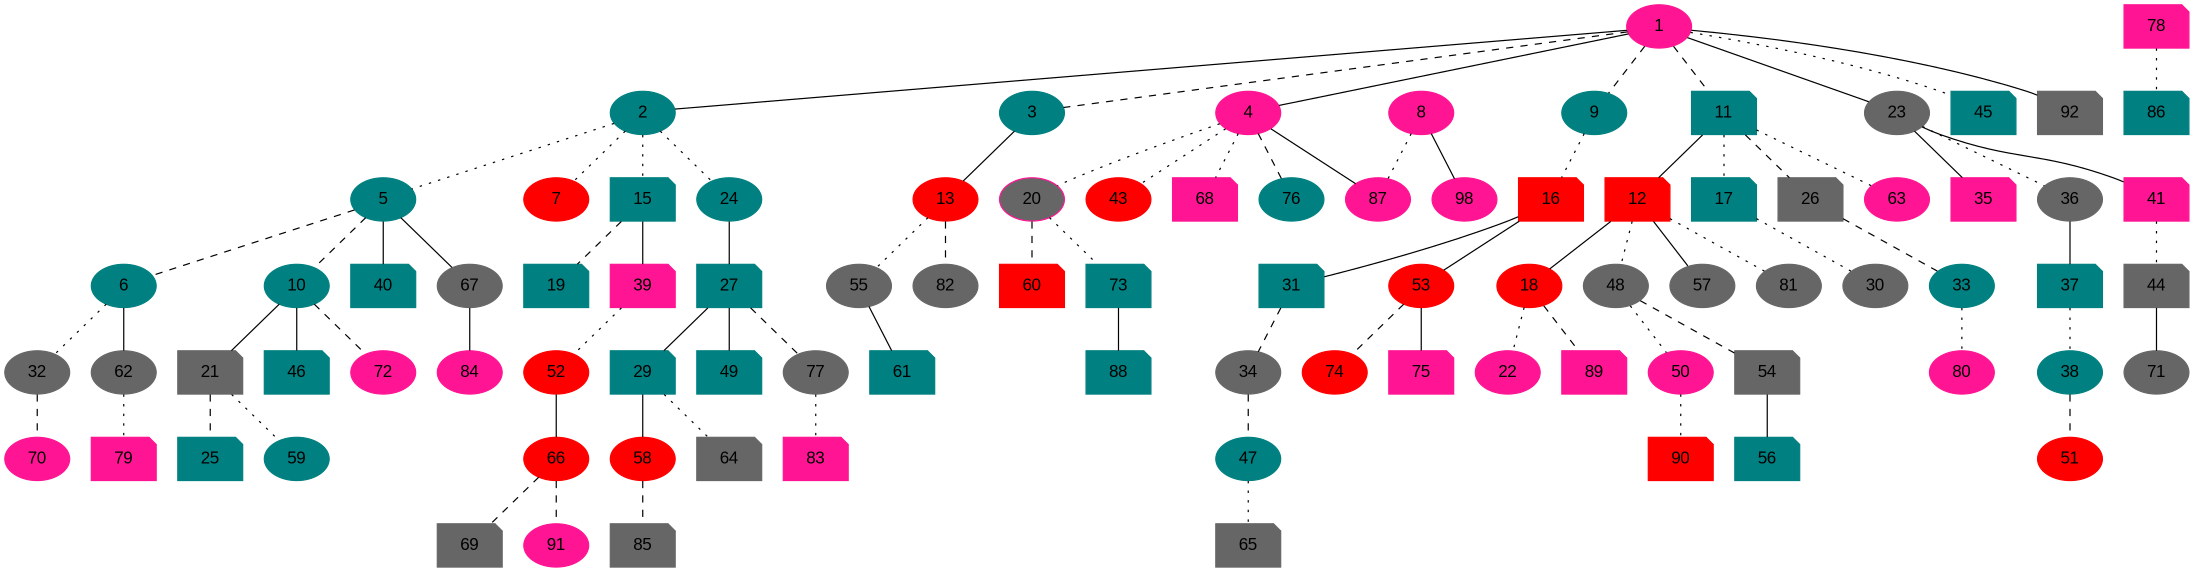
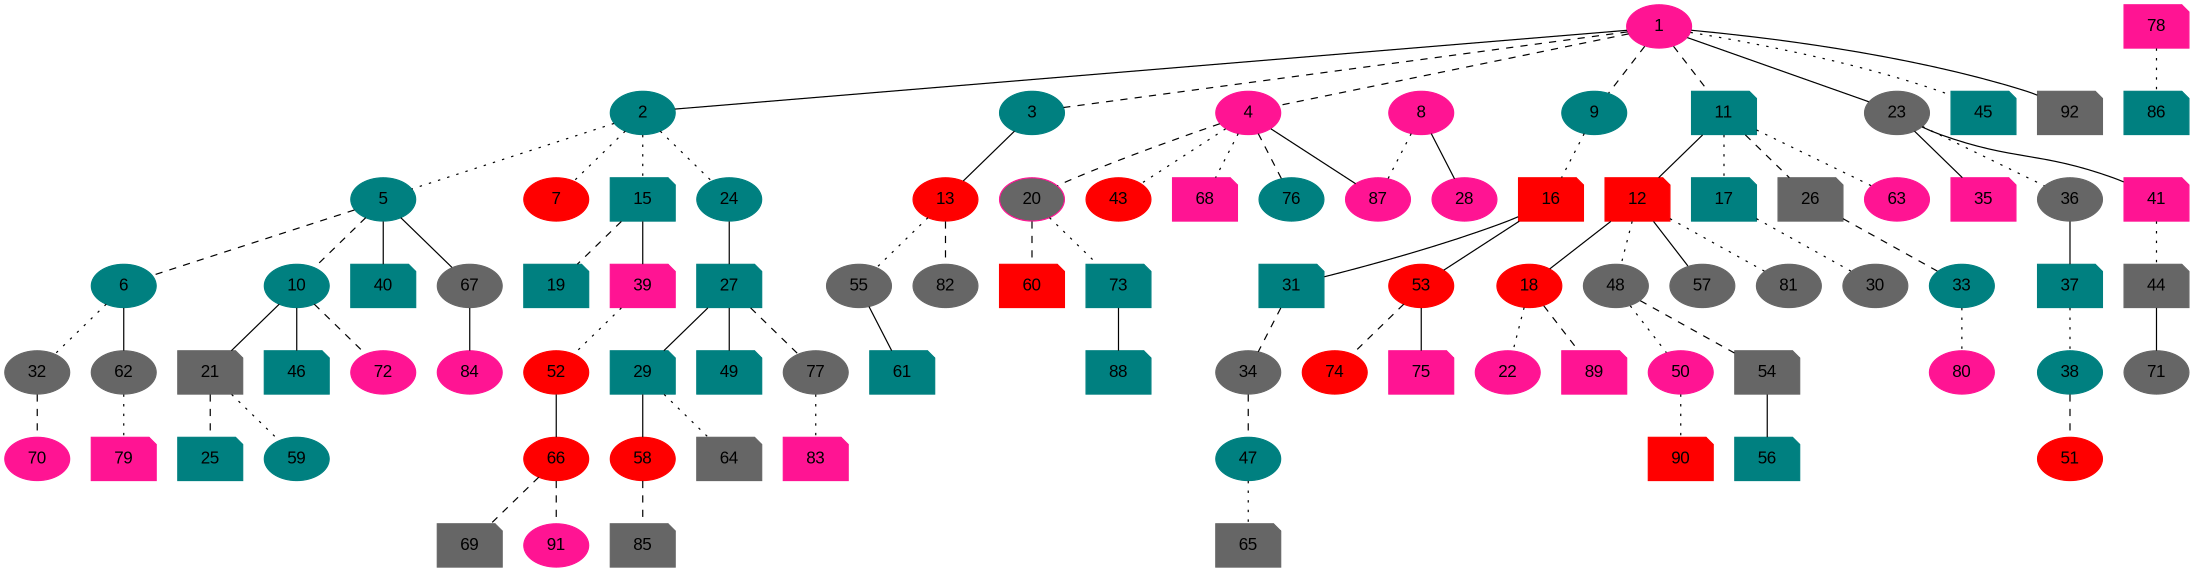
(1454, 70) -> (1454, 70)
(1138, 153) -> (1138, 153)
(1464, 199) -> (1464, 199)
